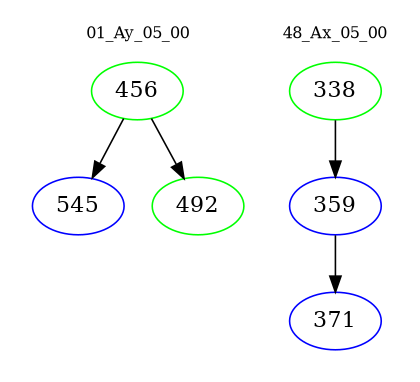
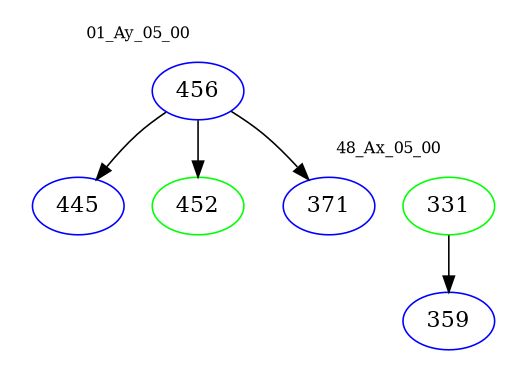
(137, 91) -> (198, 91)
(335, 91) -> (449, 206)
(78, 206) -> (78, 206)
(198, 206) -> (198, 206)
(335, 256) -> (281, 150)
